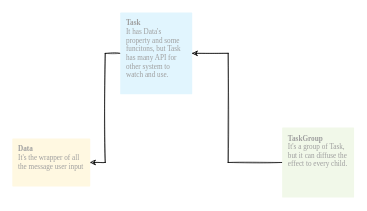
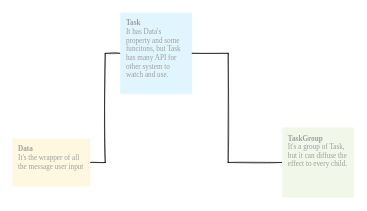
(198, 53) -> (196, 53)
(96, 162) -> (94, 162)
